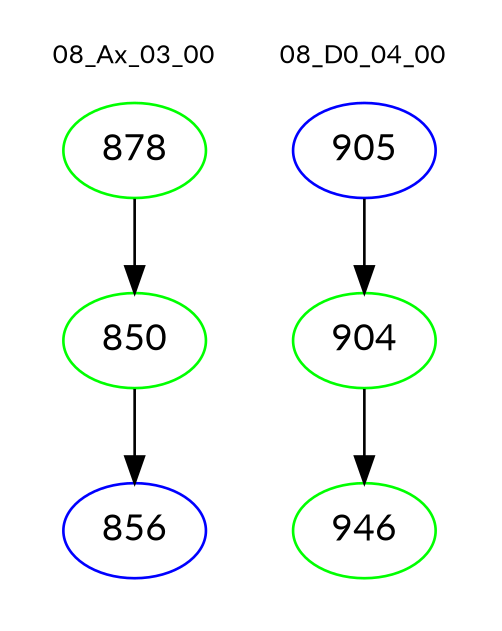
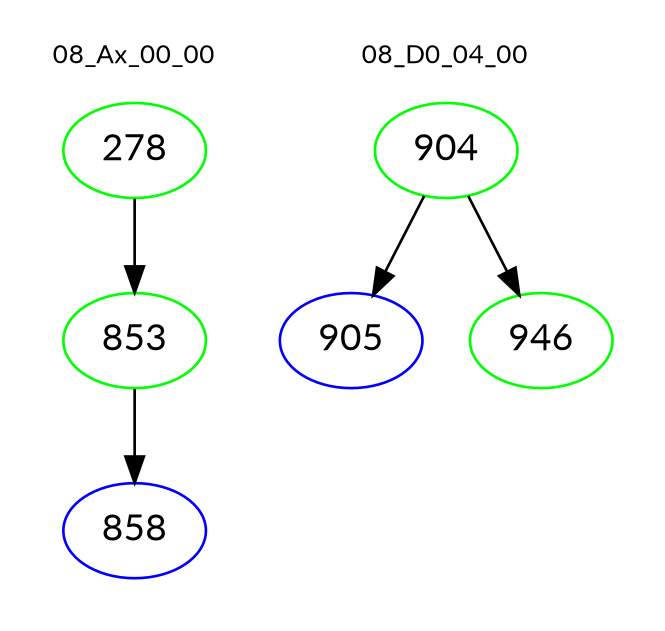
(135, 57) -> (135, 57)
(135, 150) -> (135, 150)
(364, 233) -> (405, 234)
(135, 341) -> (135, 341)
(135, 531) -> (135, 531)
